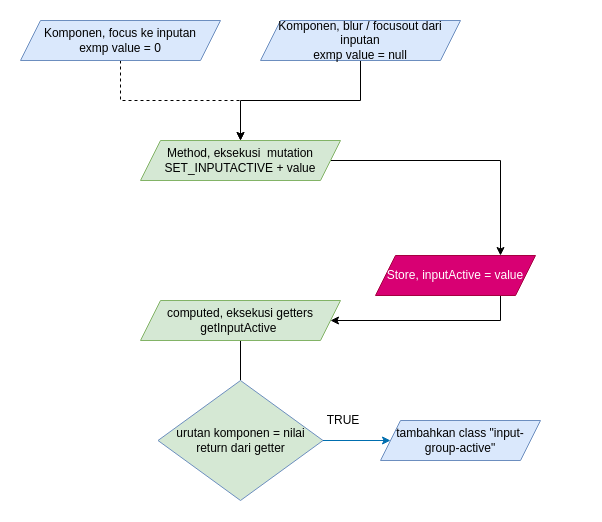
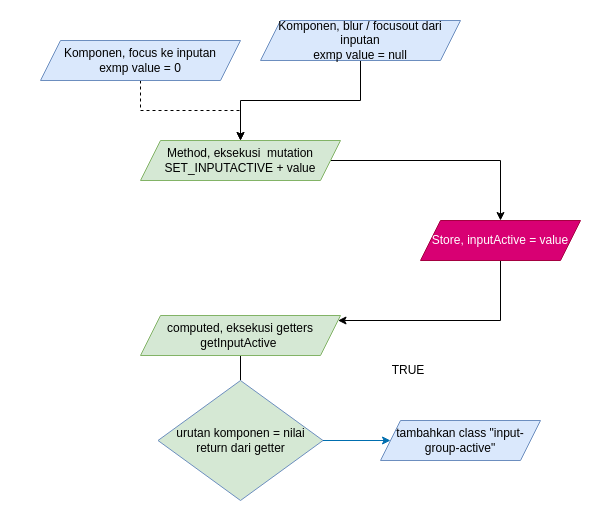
(121, 41) -> (141, 61)
(456, 276) -> (501, 241)
(241, 321) -> (241, 336)
(343, 421) -> (408, 371)
